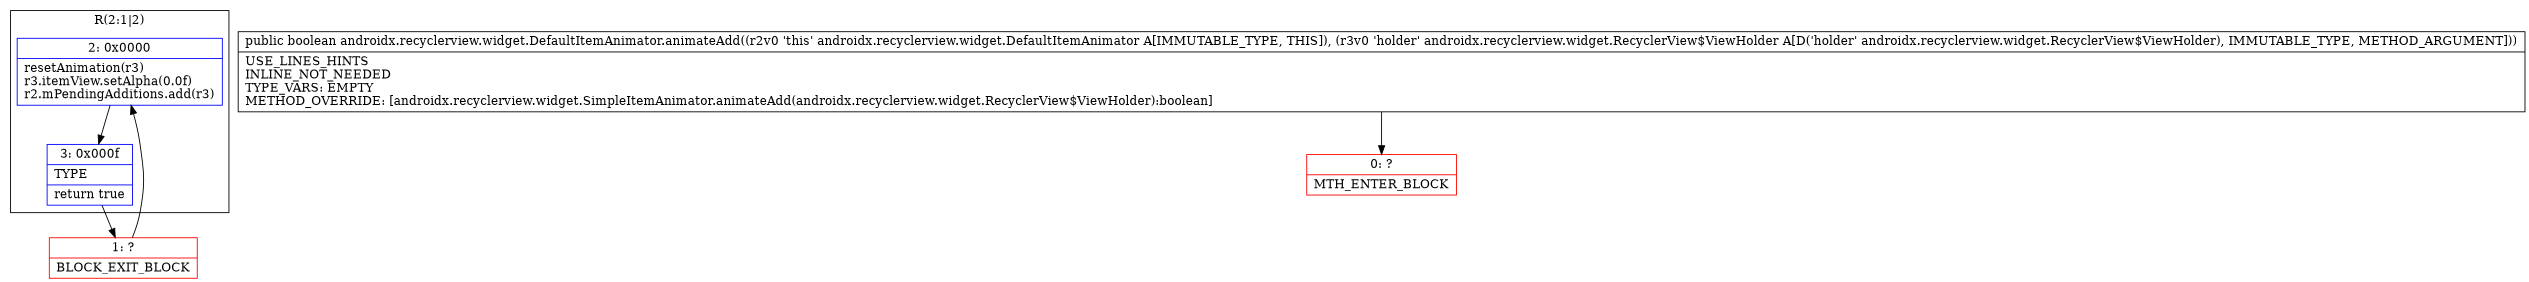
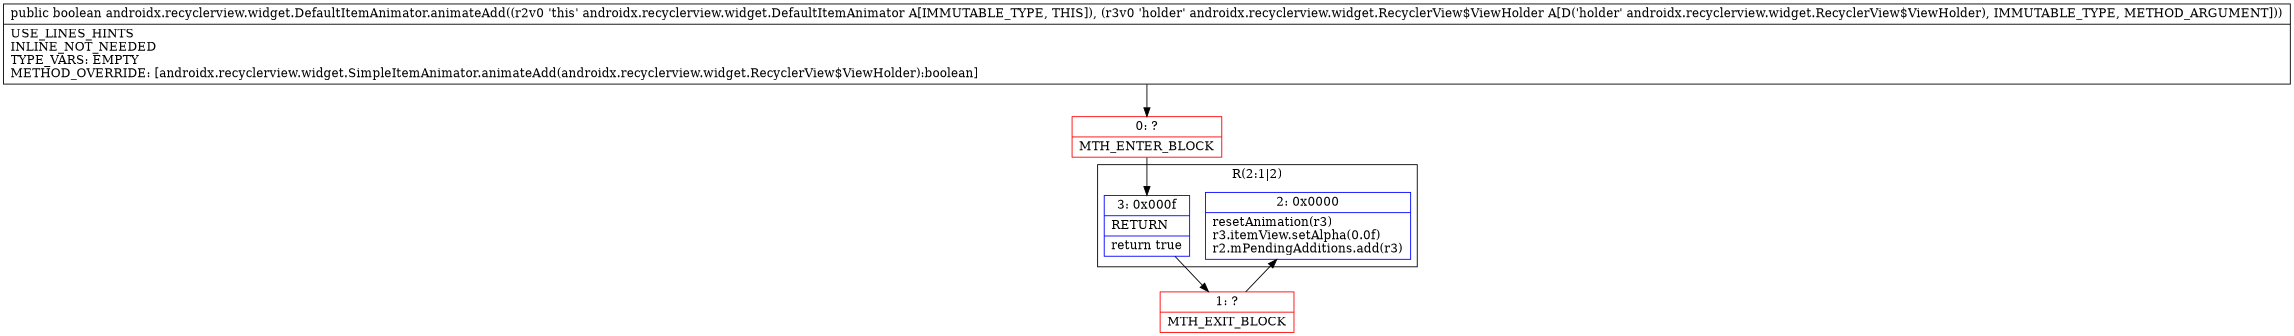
(106, 120) -> (1147, 172)
(71, 174) -> (1140, 225)
(123, 268) -> (1227, 322)
